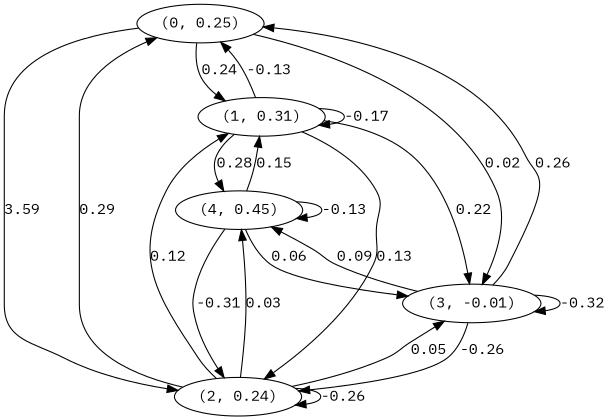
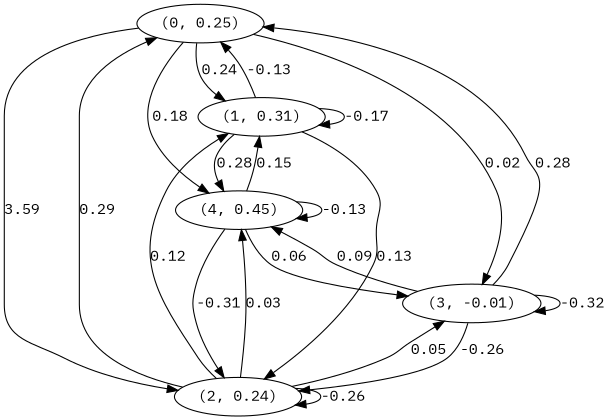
none -> (148, 120)
(553, 164) -> (553, 164)
(425, 169) -> none
